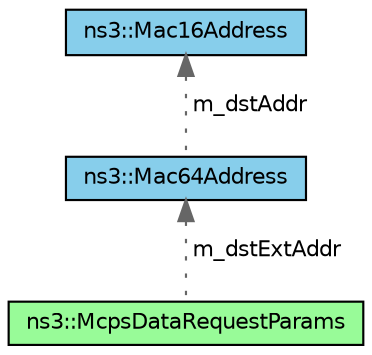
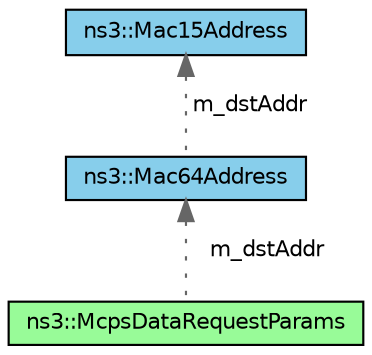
(186, 32) -> (186, 32)
(264, 251) -> (264, 251)
